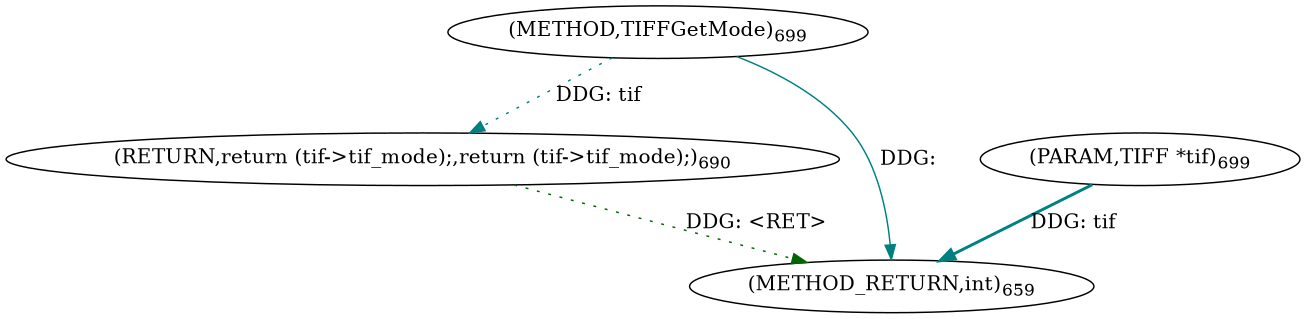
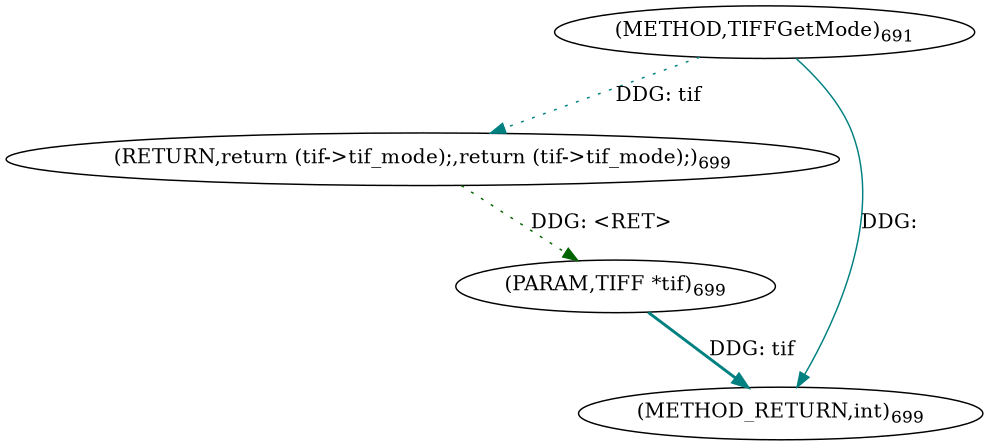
(791, 30) -> (898, 30)
(715, 157) -> (715, 157)
(653, 222) -> (513, 219)
(1019, 284) -> (908, 411)
